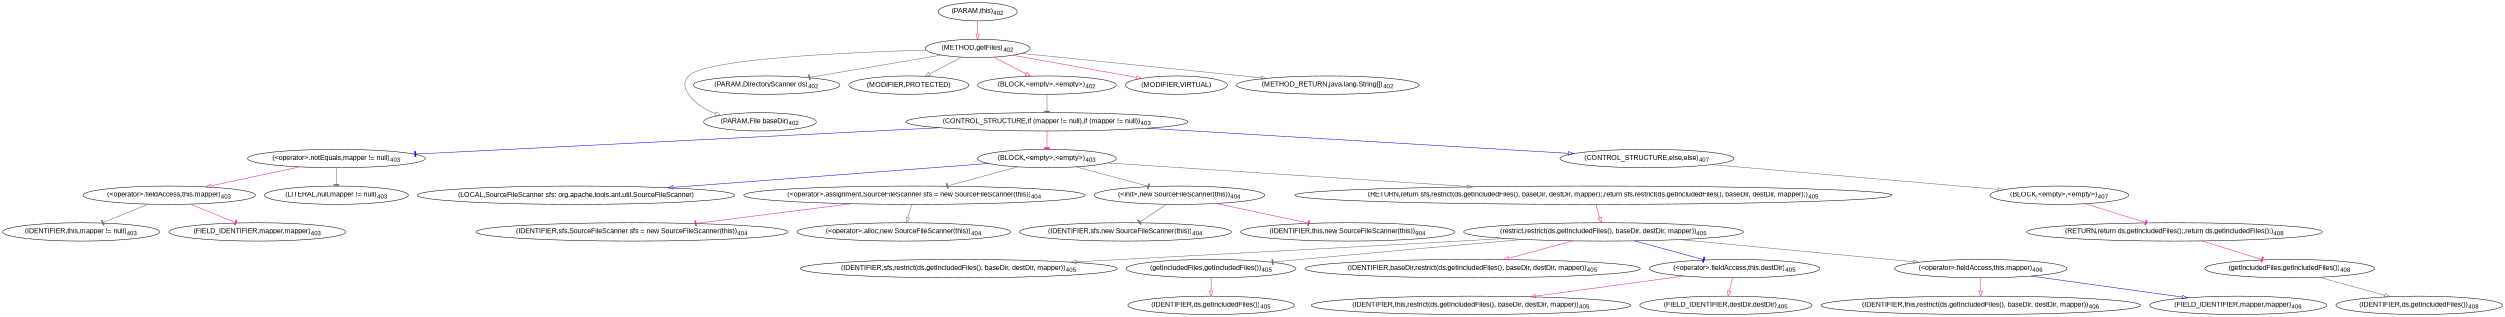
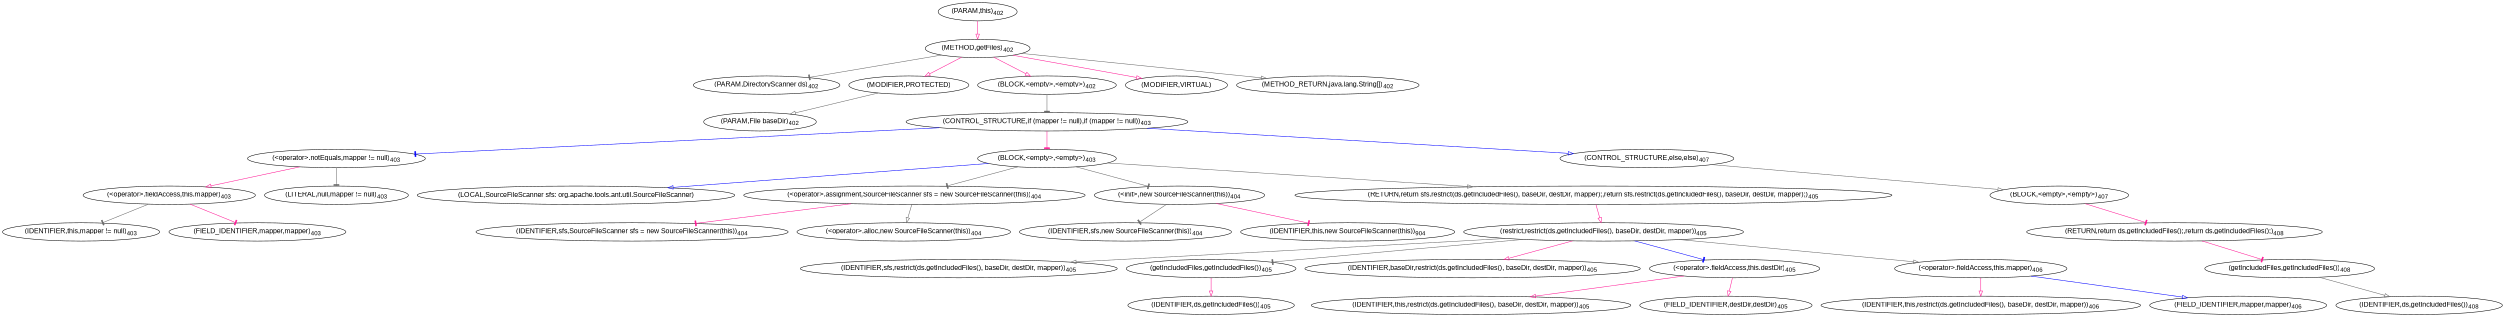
(779, 58) -> (837, 103)
(946, 66) -> (946, 66)
